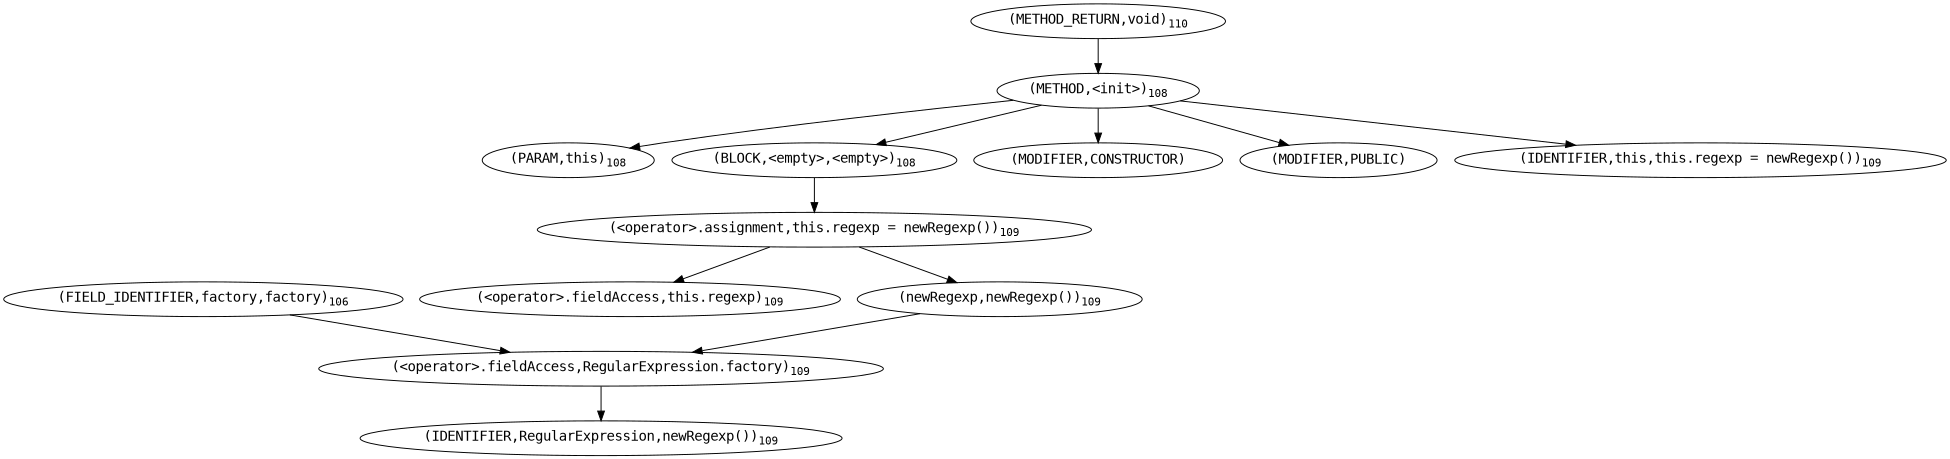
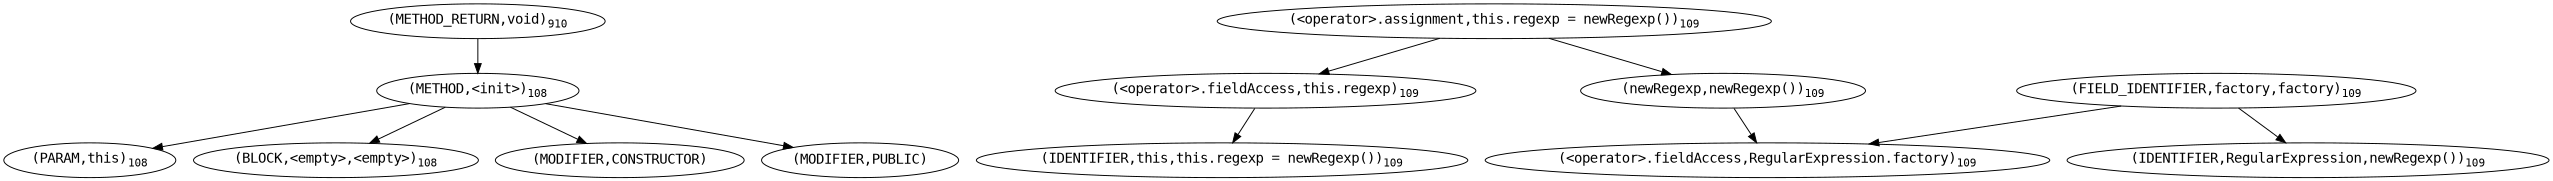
(1178, 20) -> (558, 20)
(1373, 123) -> (1246, 121)
(814, 190) -> none
(339, 298) -> (2352, 89)
(601, 399) -> (2258, 122)
